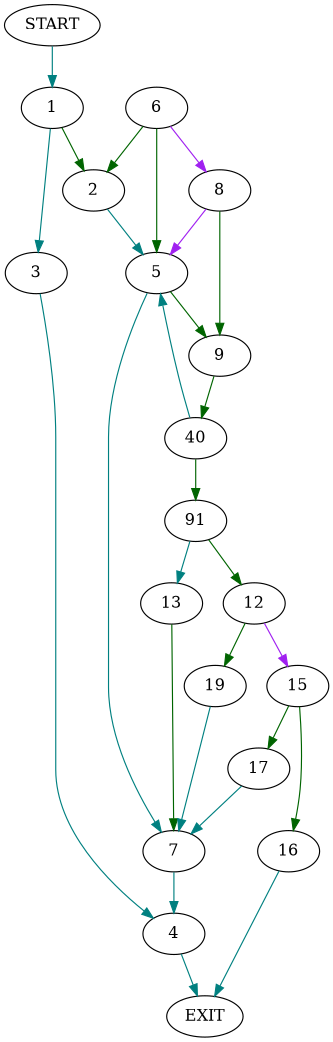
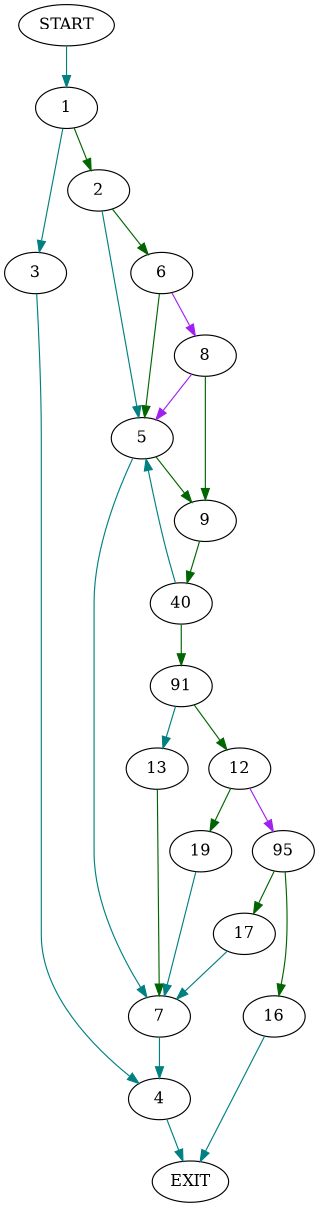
(129, 145) -> (127, 227)
(298, 686) -> (283, 851)
